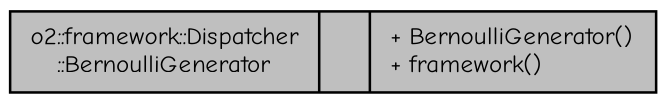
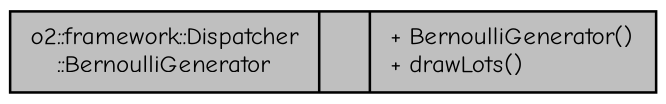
(467, 65) -> (457, 65)
